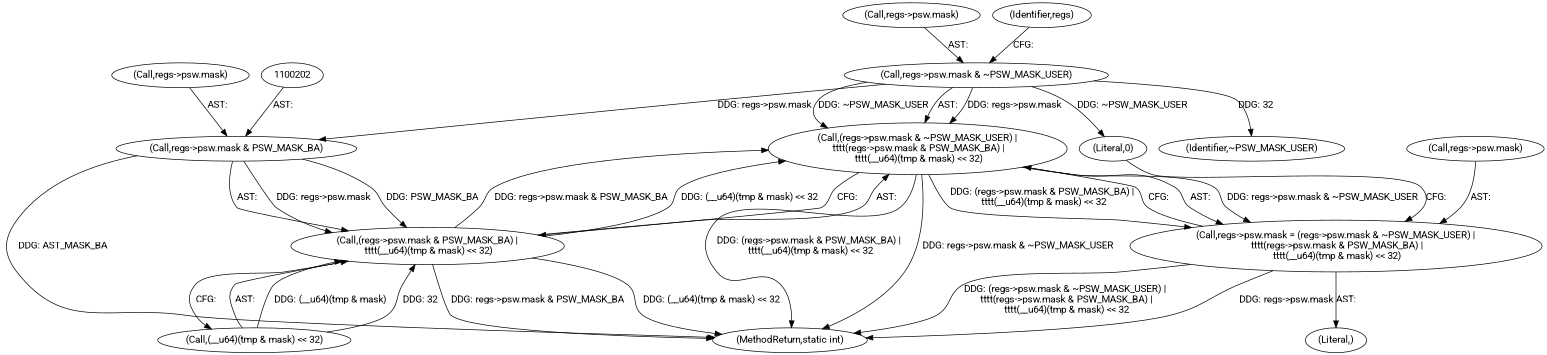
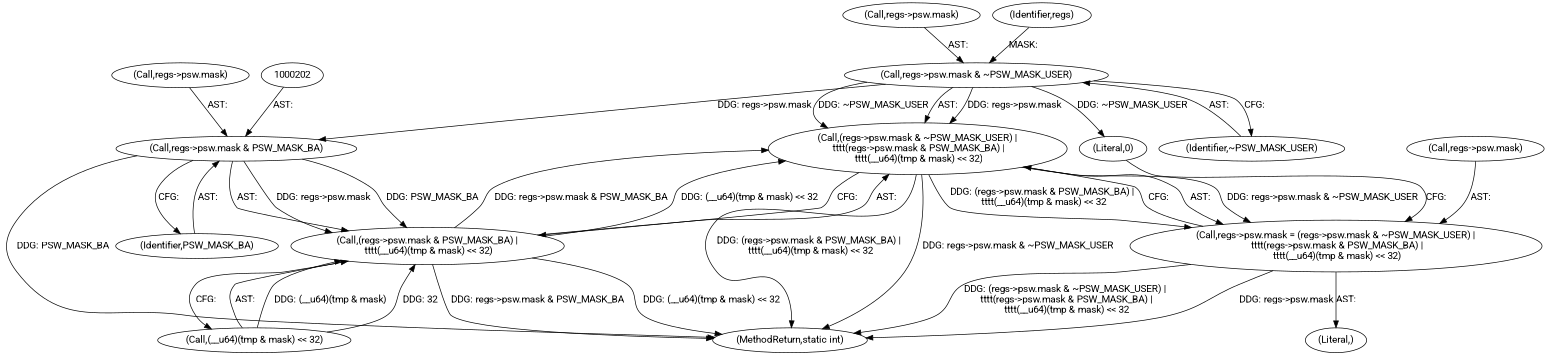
(1025, 45) -> (1025, 45)
(292, 75) -> (292, 75)
none -> (1171, 95)
(1256, 105) -> (1256, 105)
(63, 246) -> (63, 246)
none -> (197, 246)
